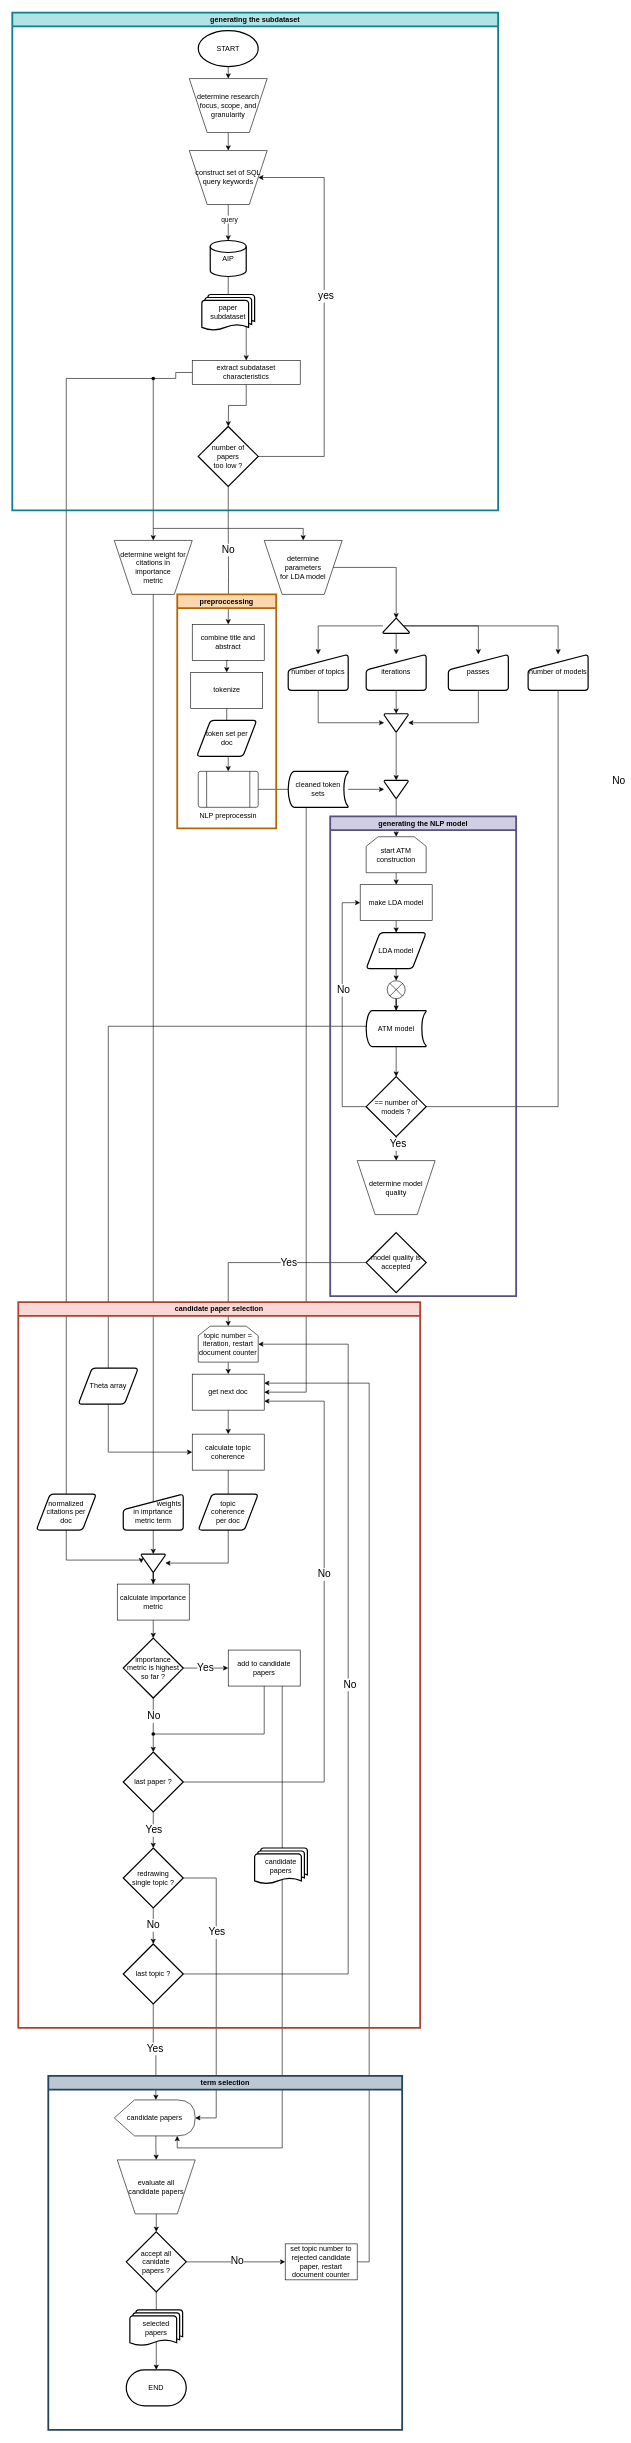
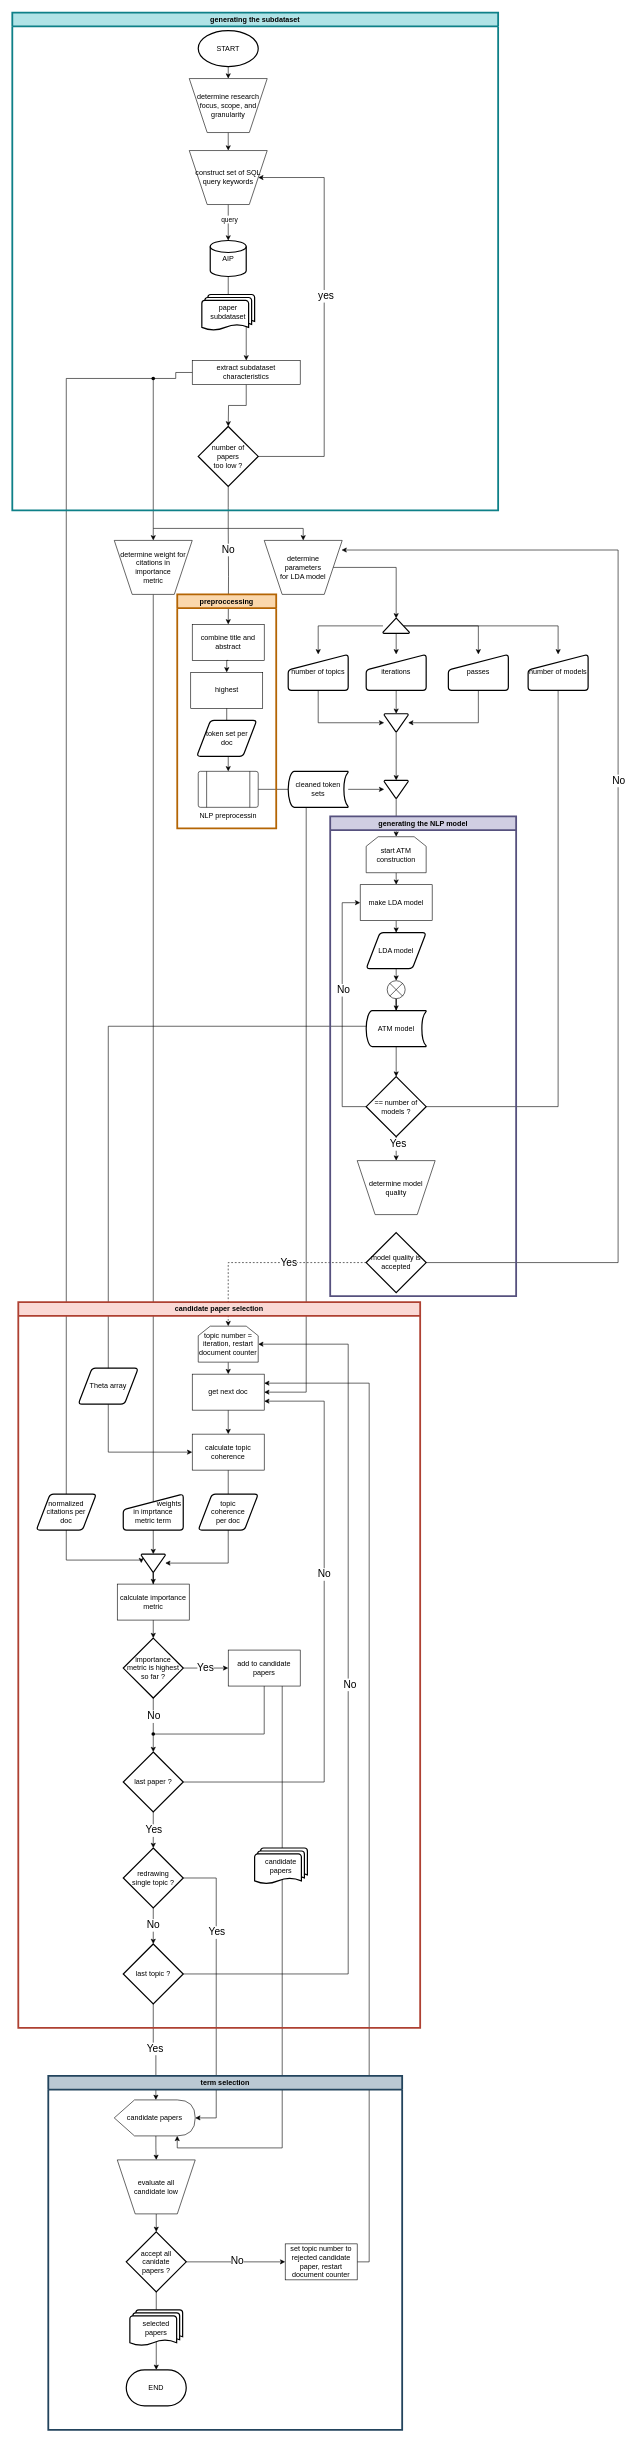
(227, 690) -> (227, 690)
(236, 1263) -> (236, 1263)
none -> (523, 1263)
(156, 2187) -> (156, 2187)
